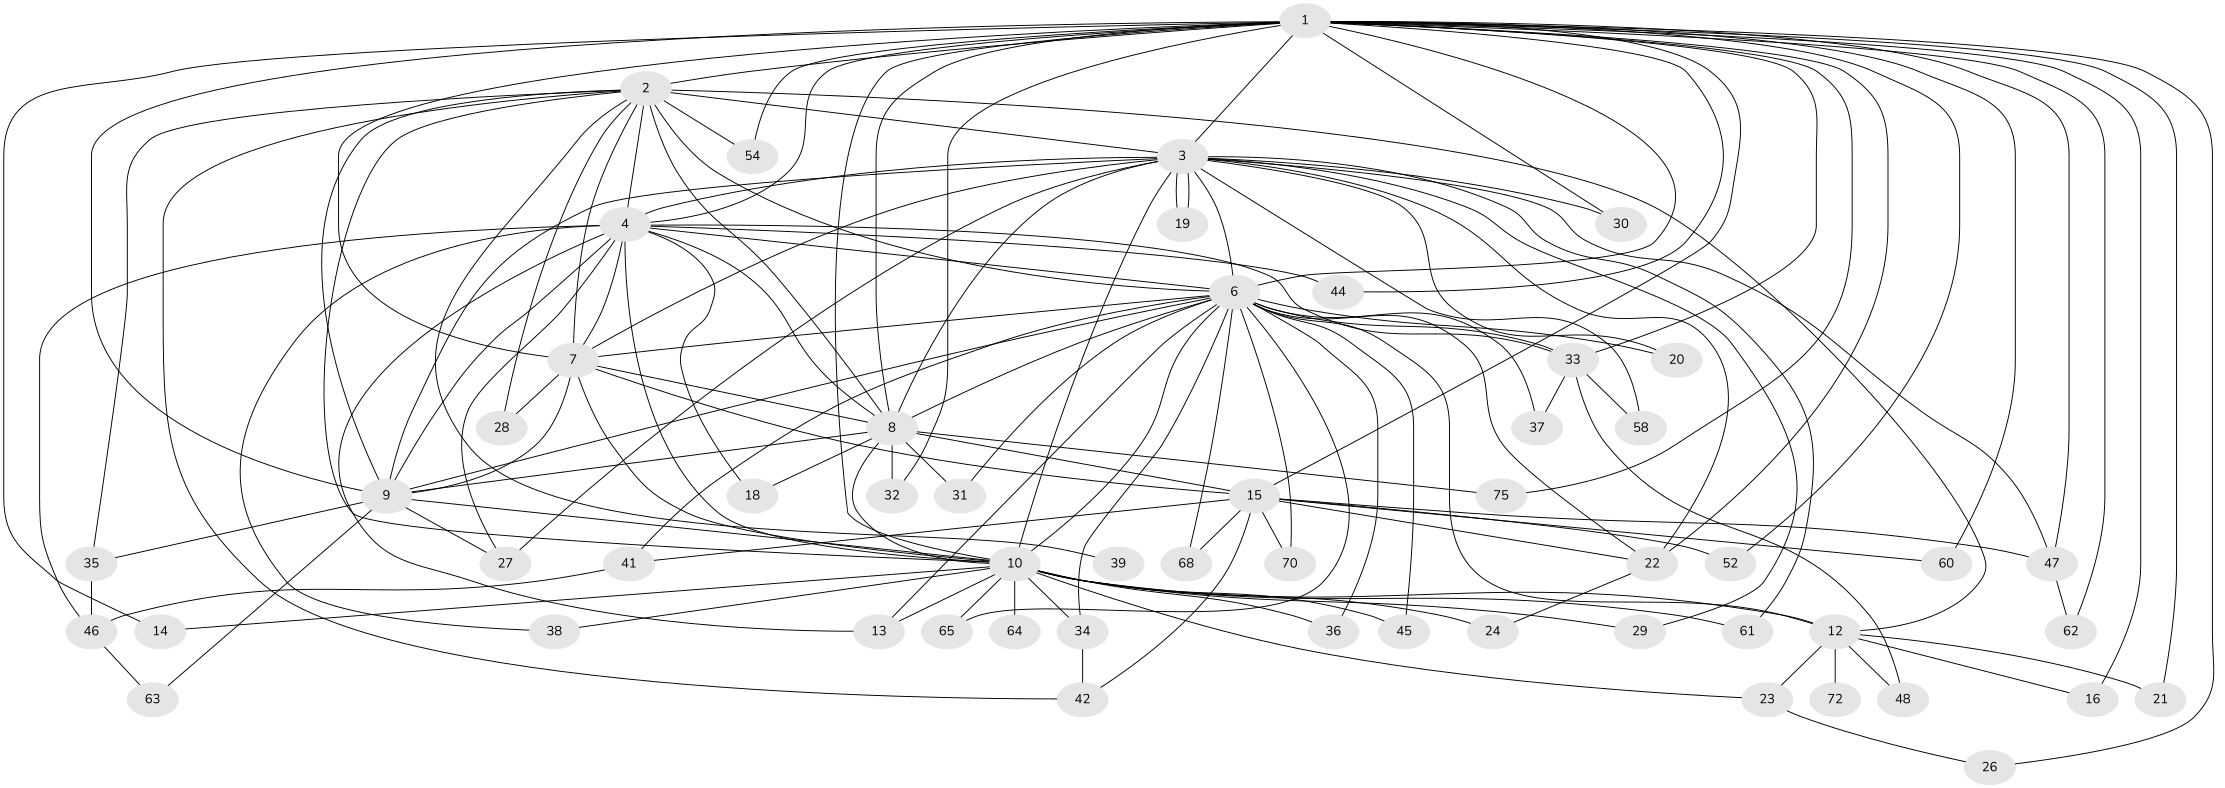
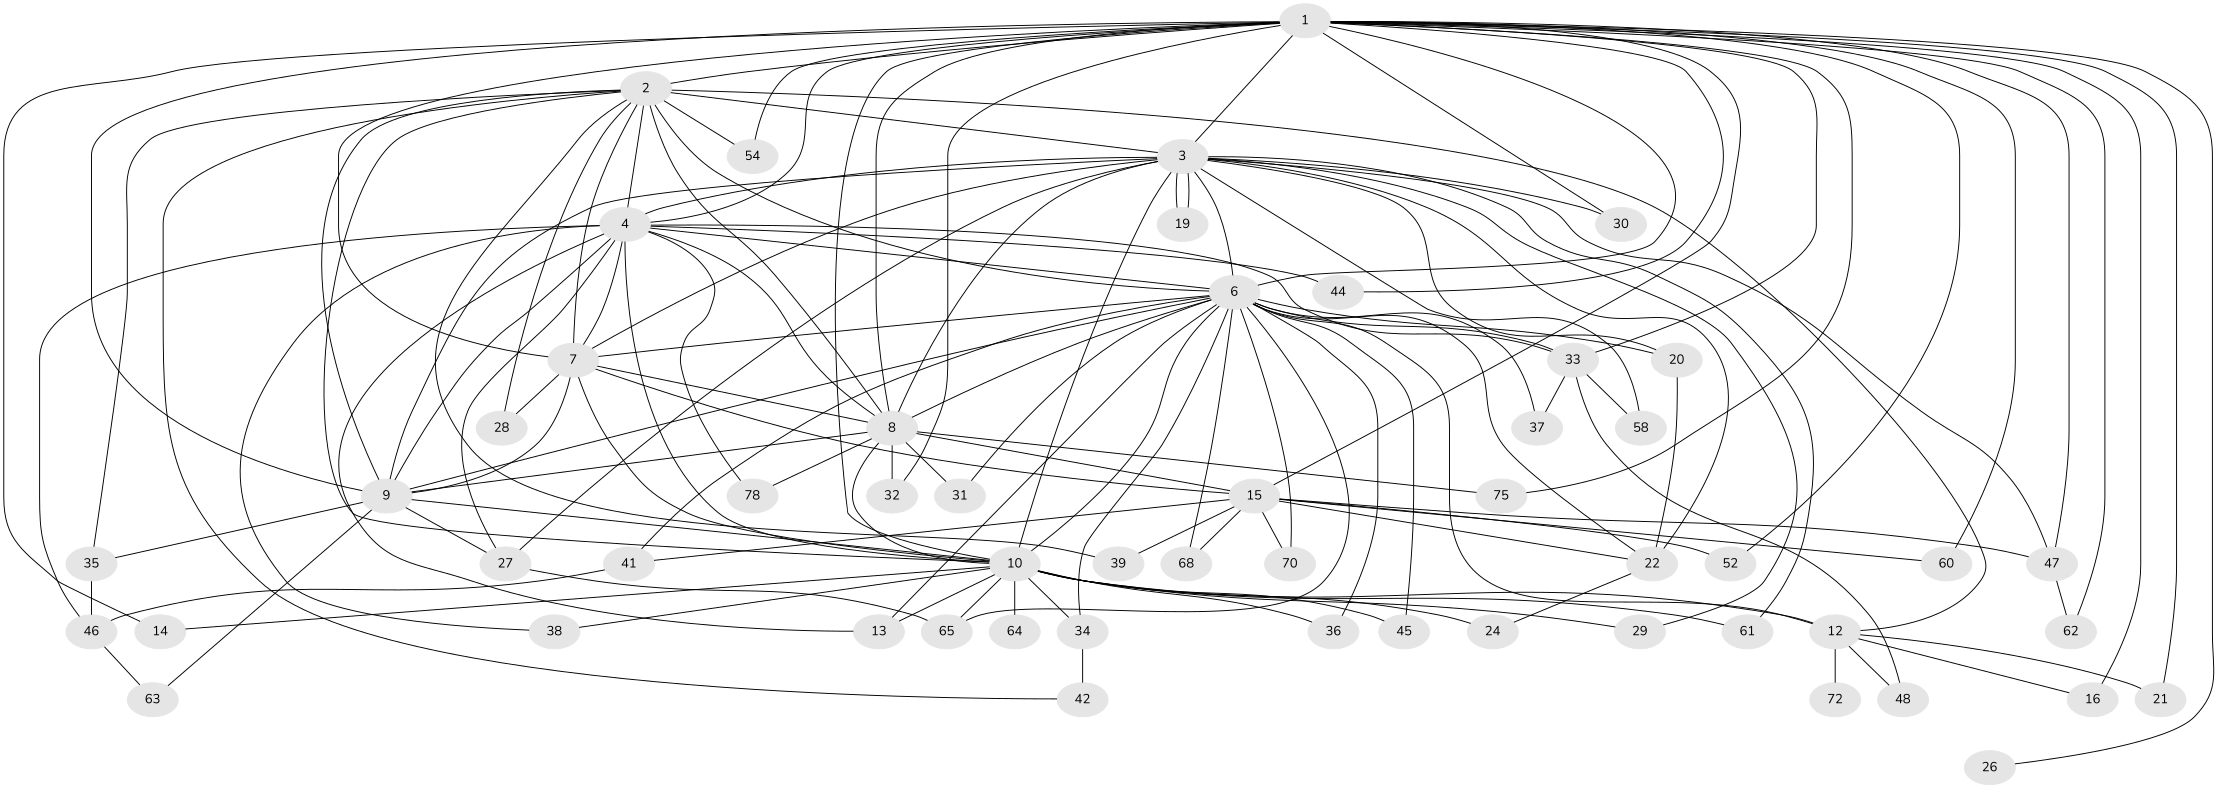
(1867, 90) -> (1673, 463)
(753, 496) -> (753, 496)
none -> (760, 591)
(1200, 605) -> (1186, 530)
(1767, 700) -> none
